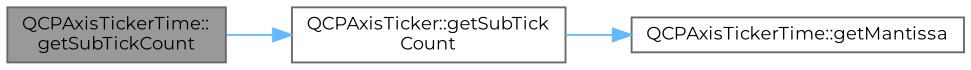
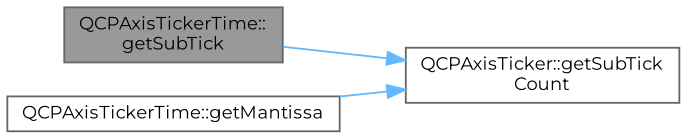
(117, 35) -> (174, 35)
(589, 35) -> (363, 94)
